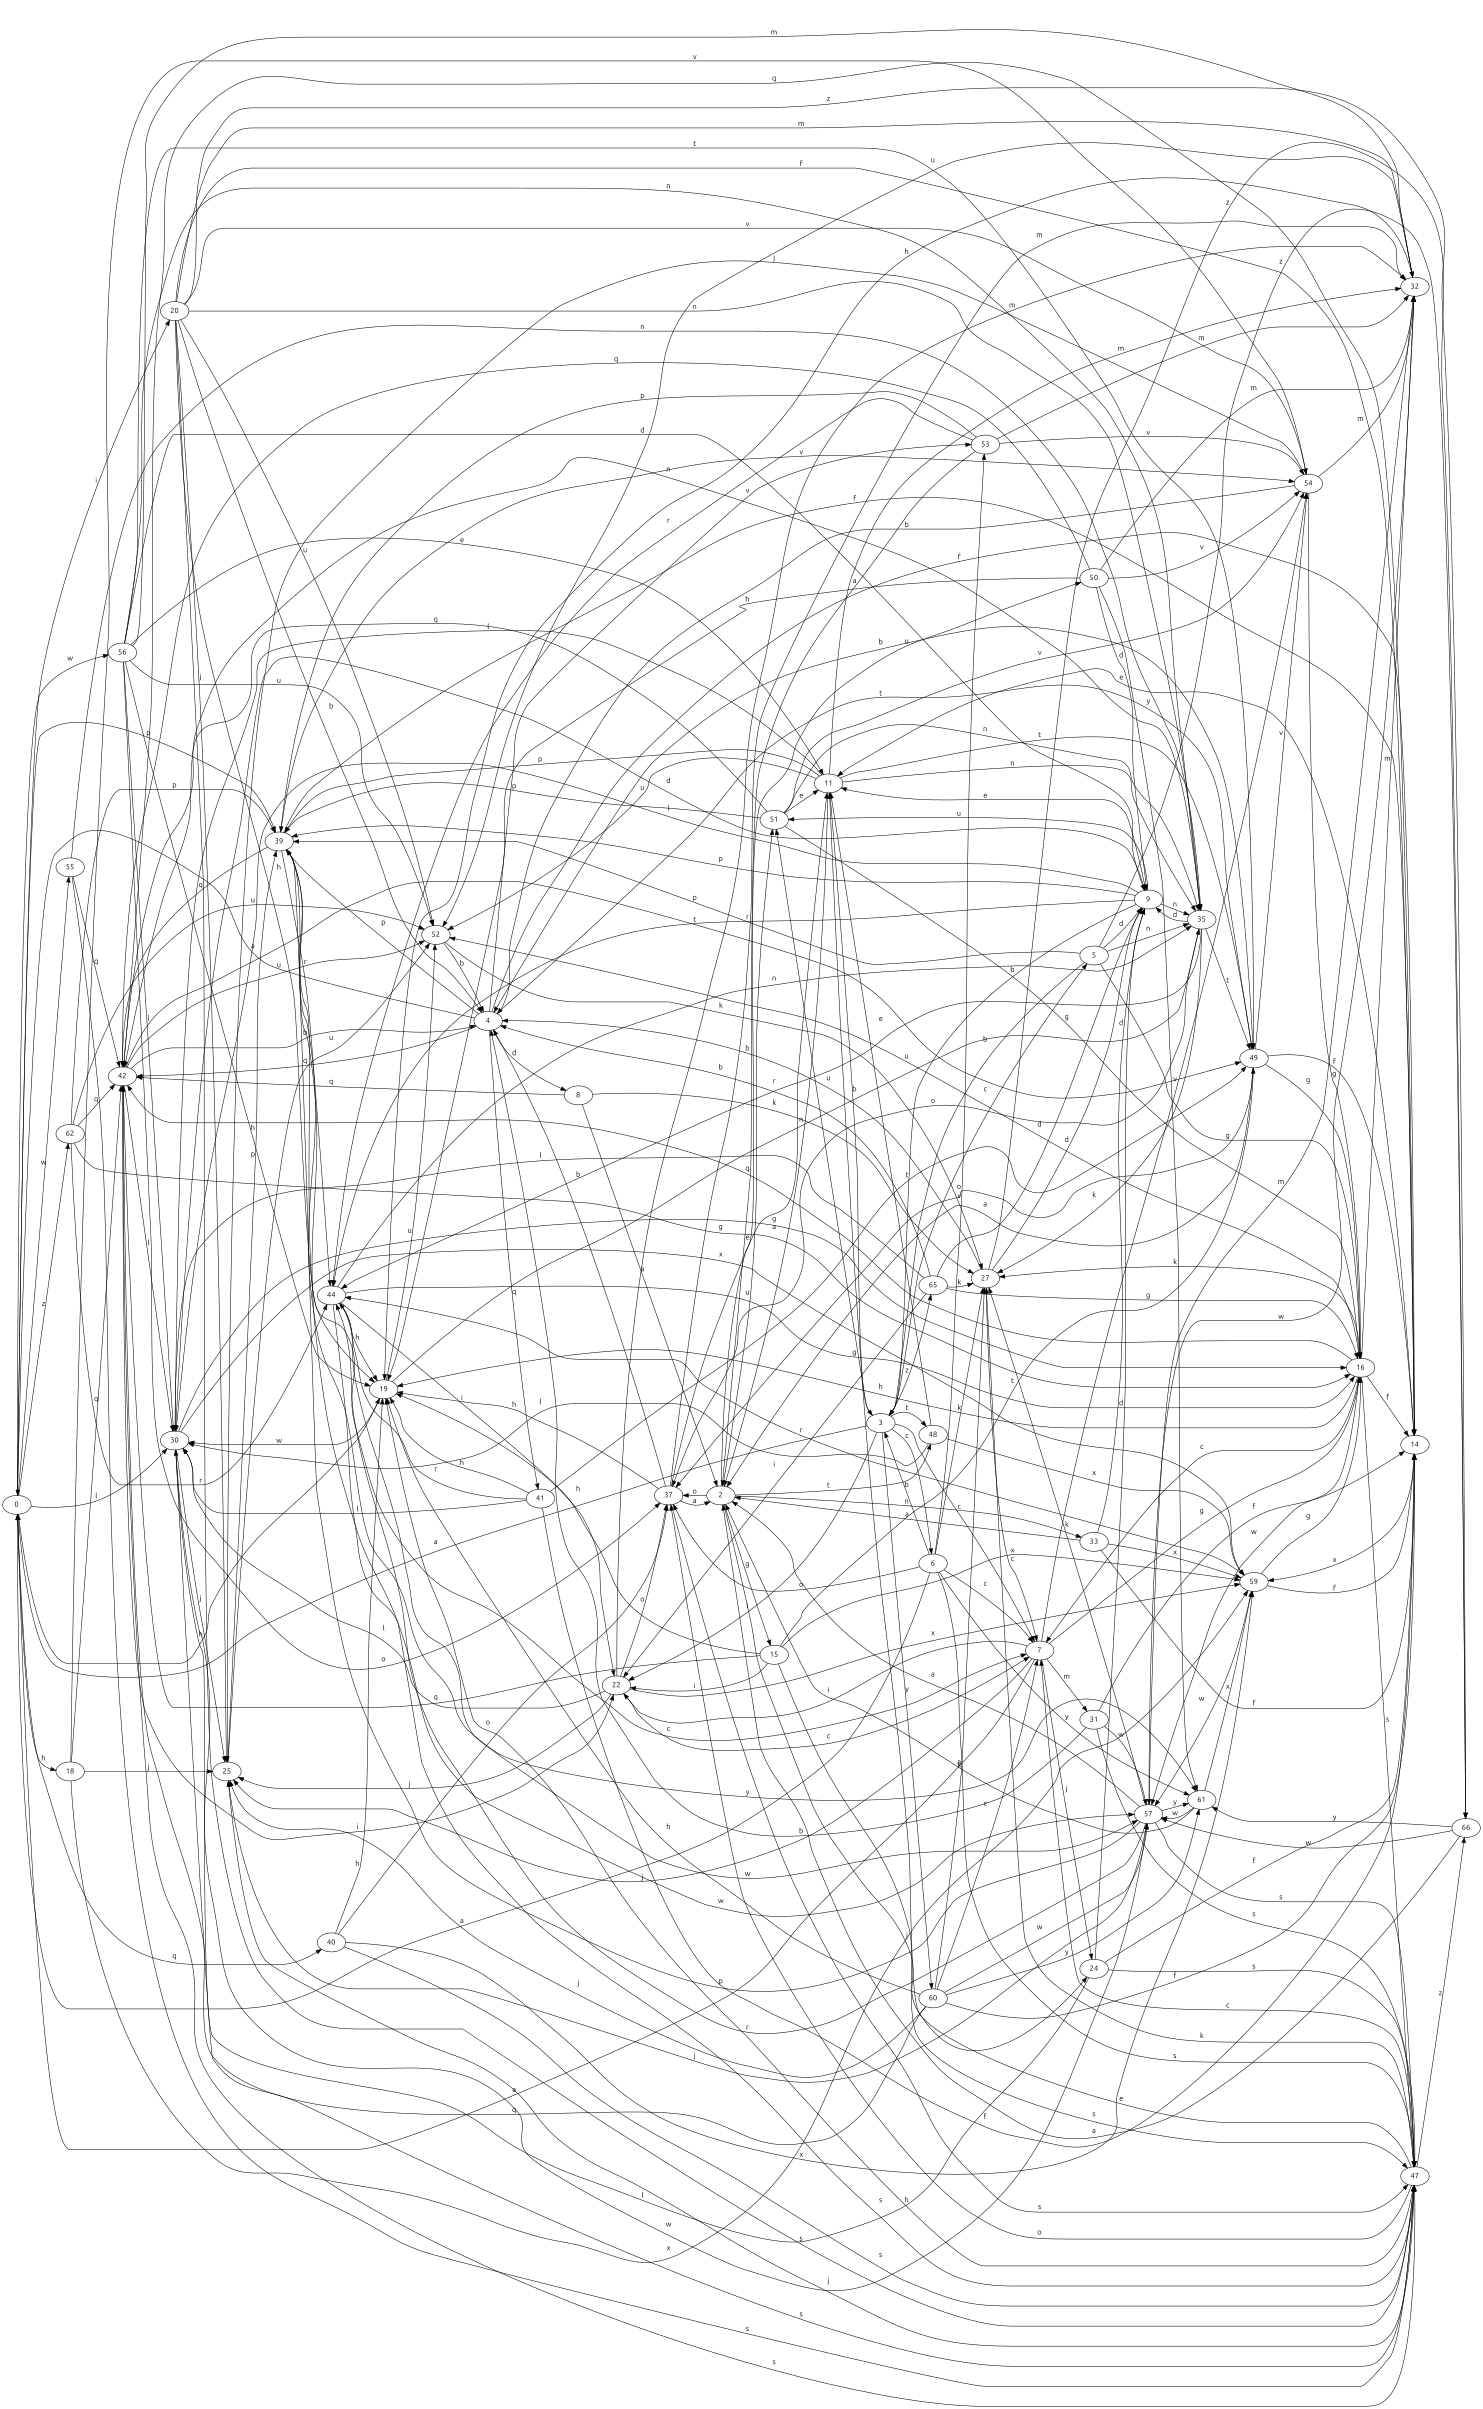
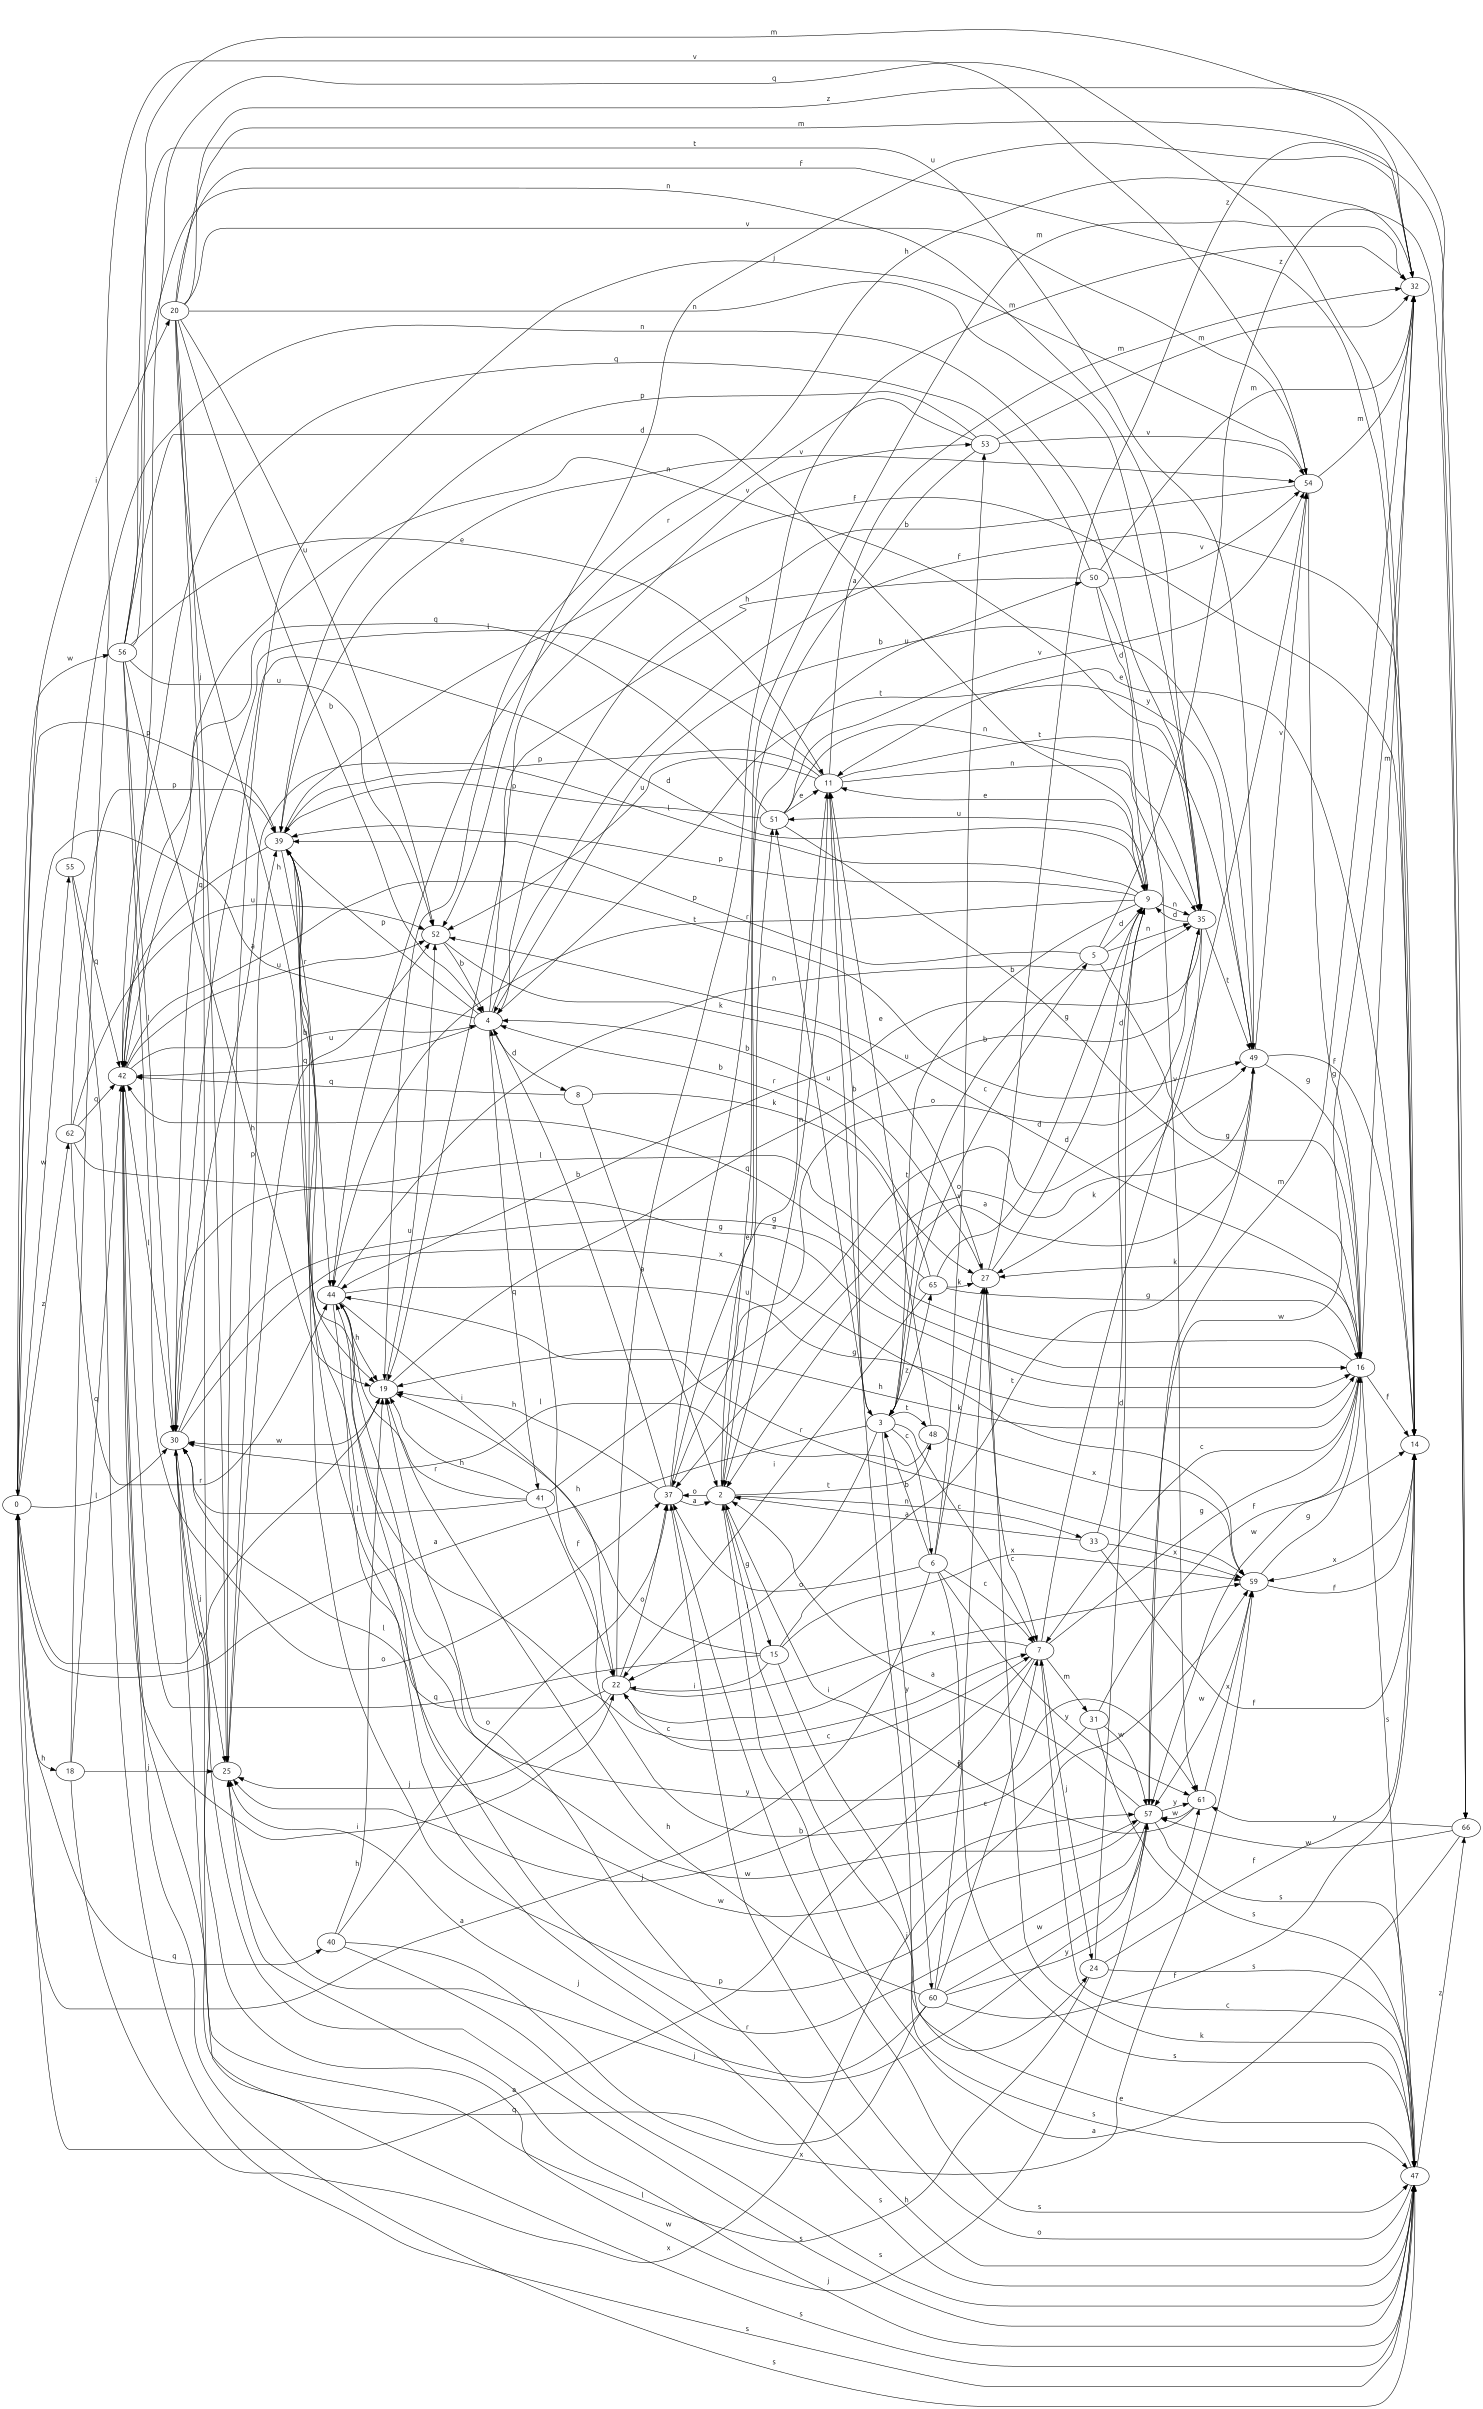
(1071, 1548) -> none
(995, 2131) -> (581, 1588)
